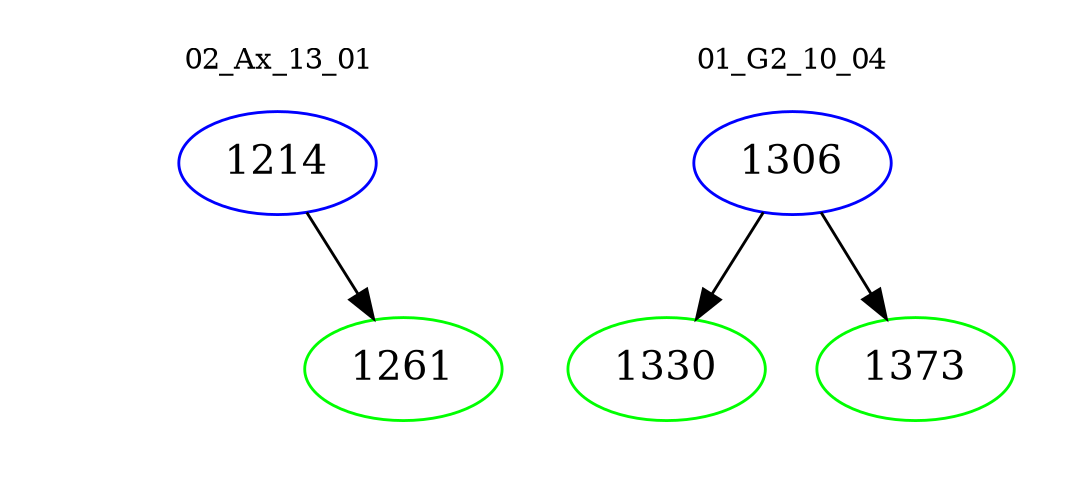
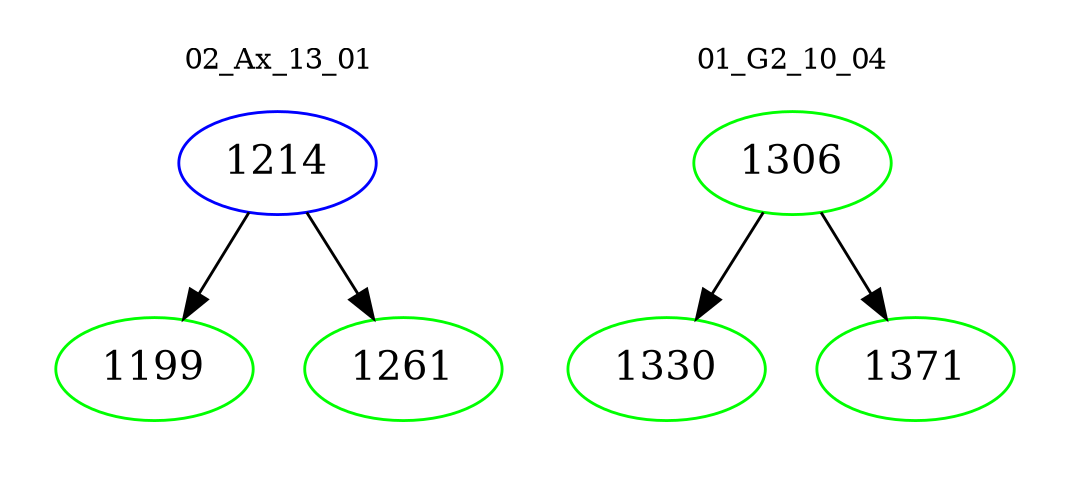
(793, 163) -> (793, 163)
none -> (154, 369)
(916, 369) -> (916, 369)
